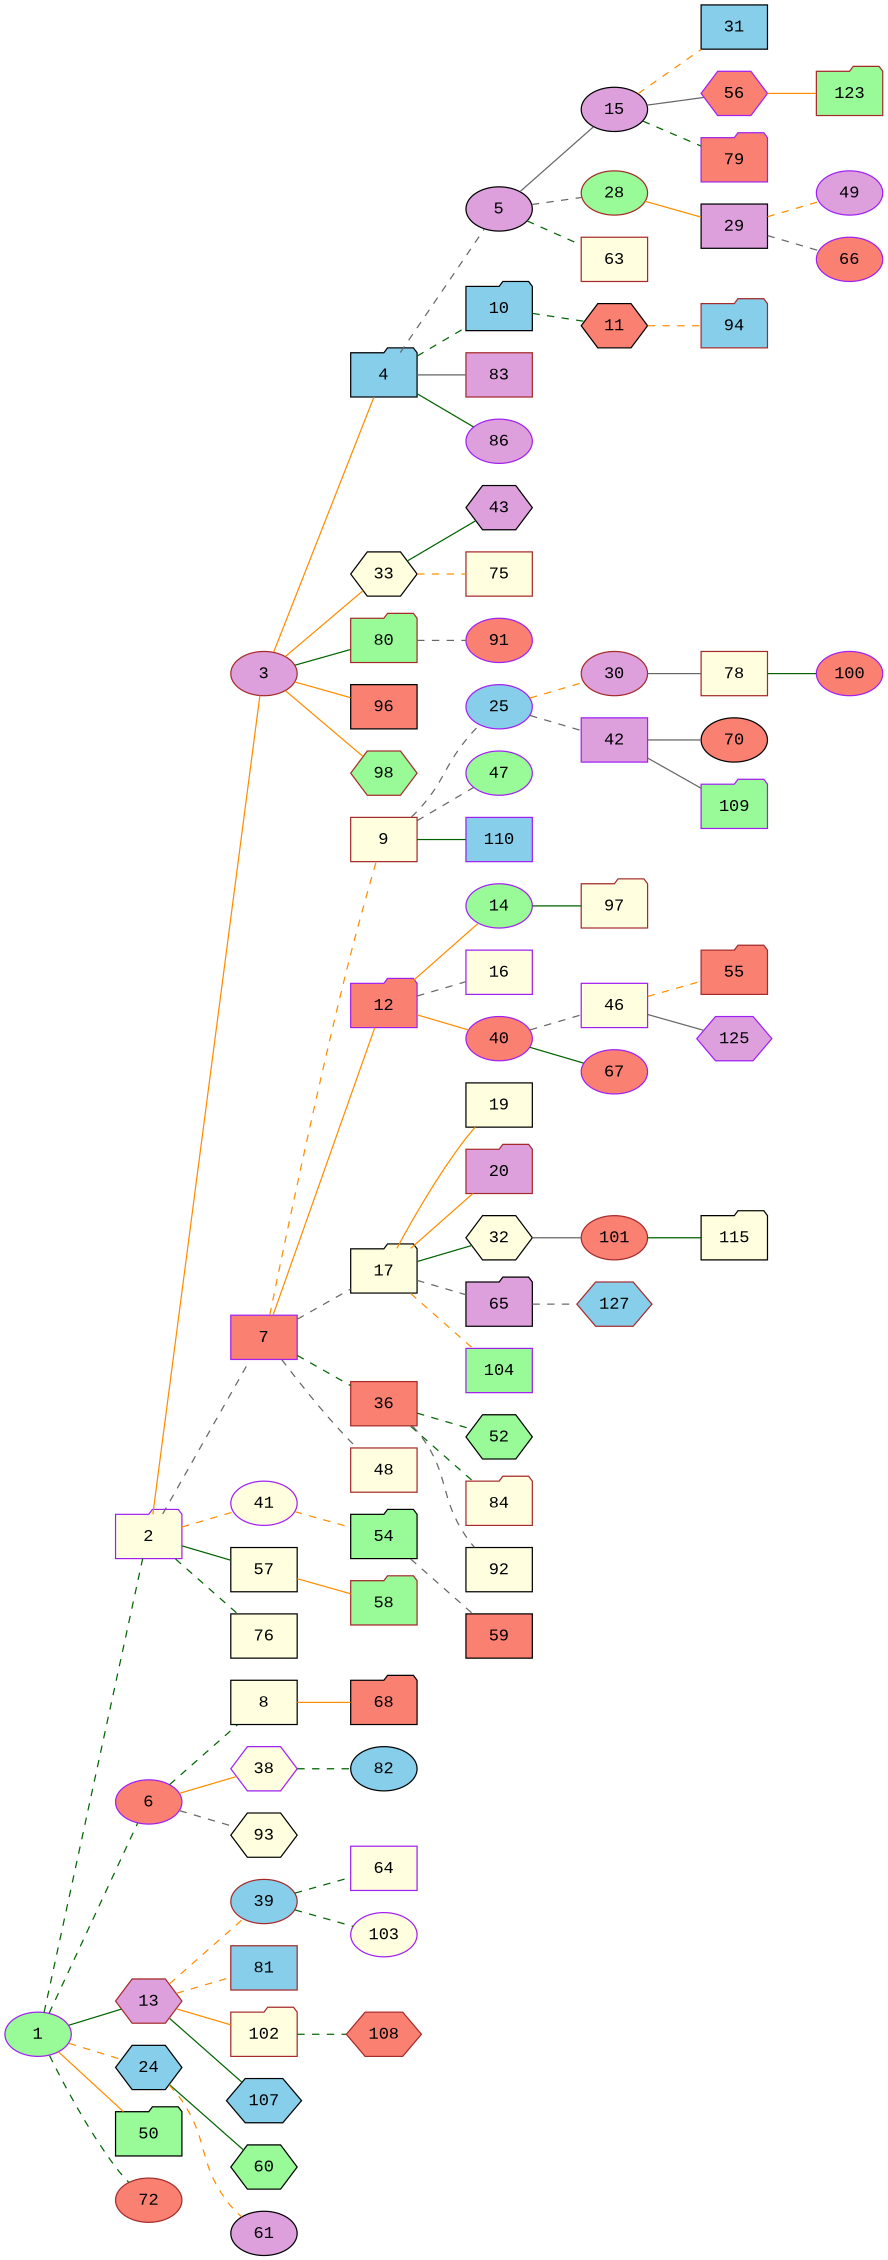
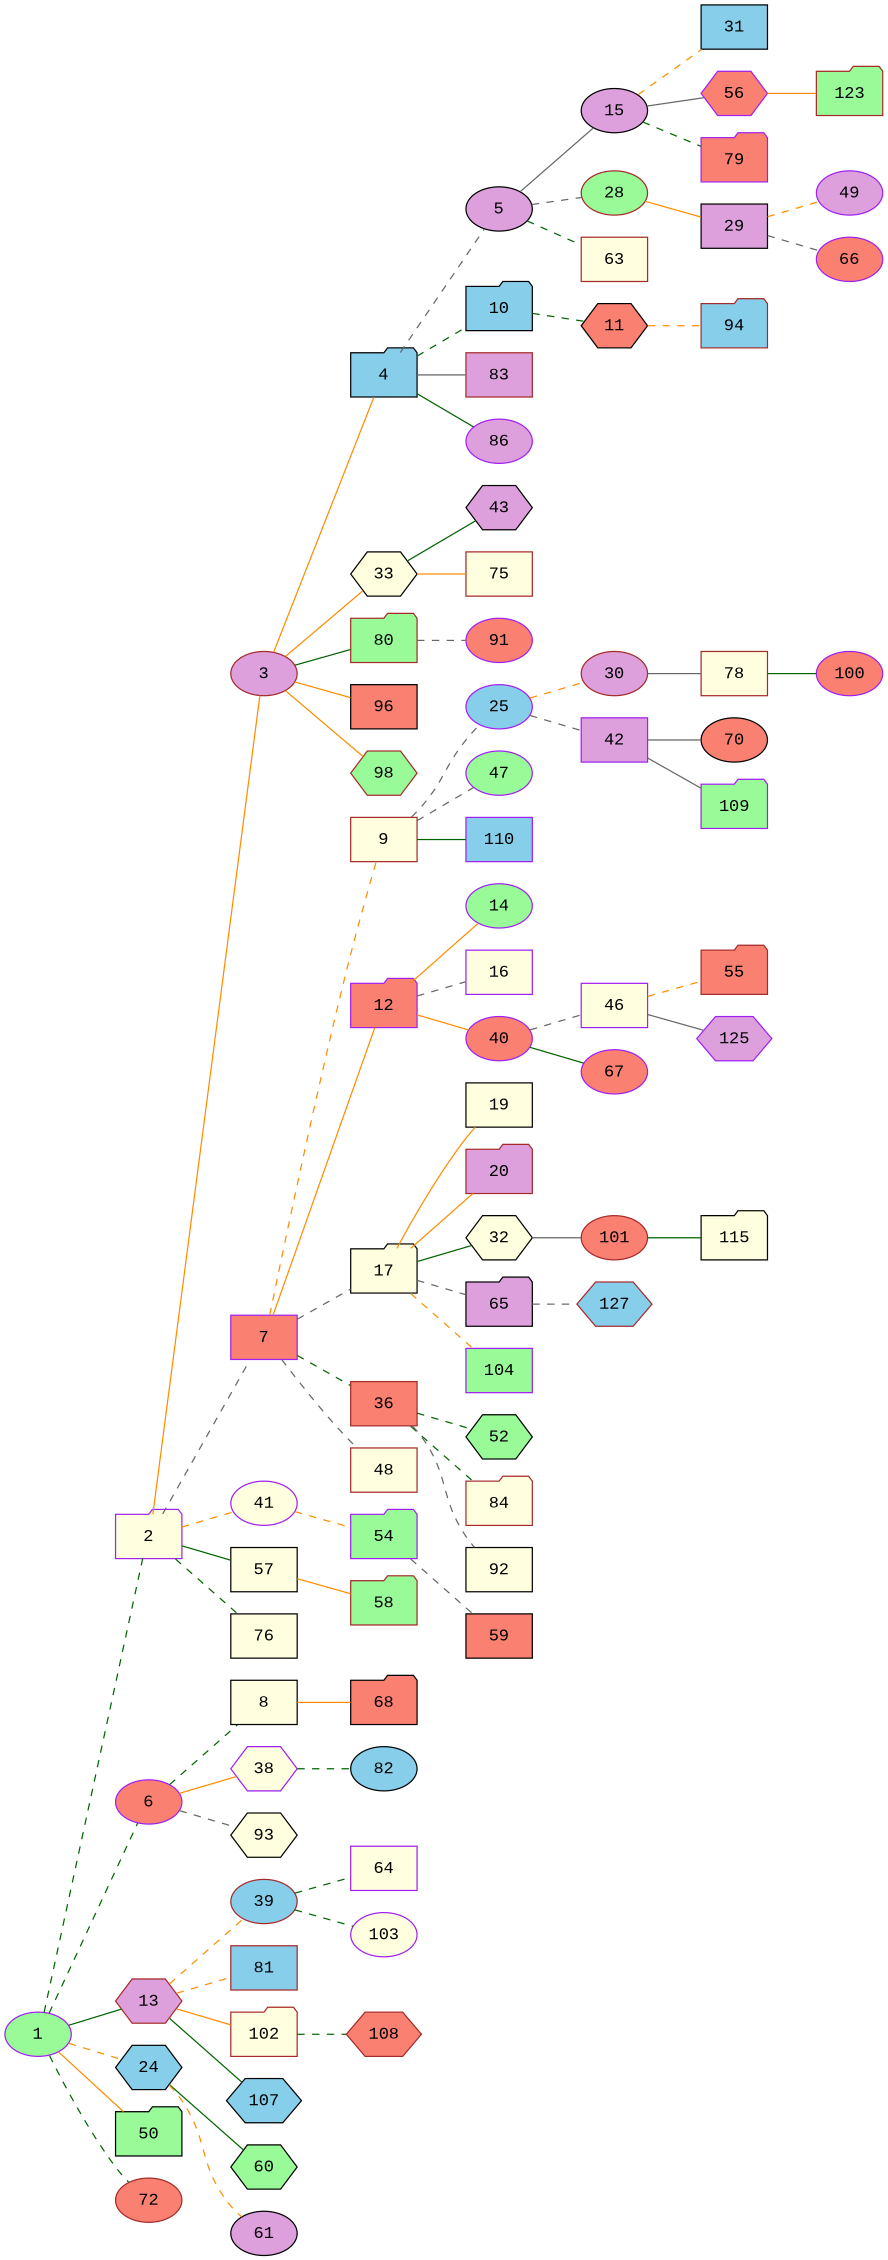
(441, 574) -> (441, 574)
(614, 906) -> none
(384, 1536) -> (384, 1536)
